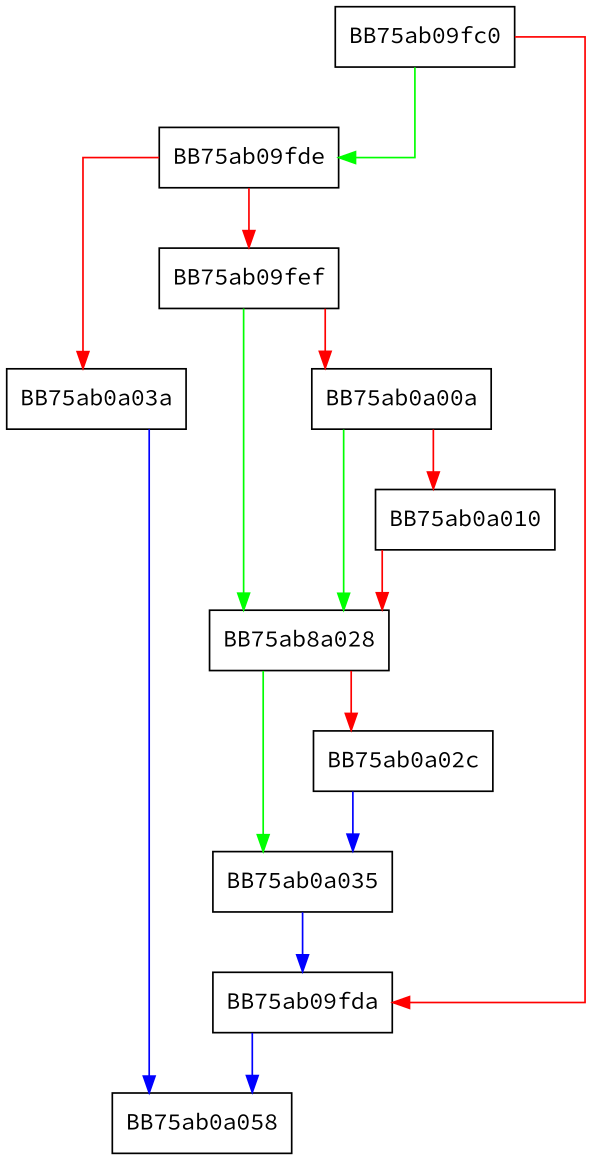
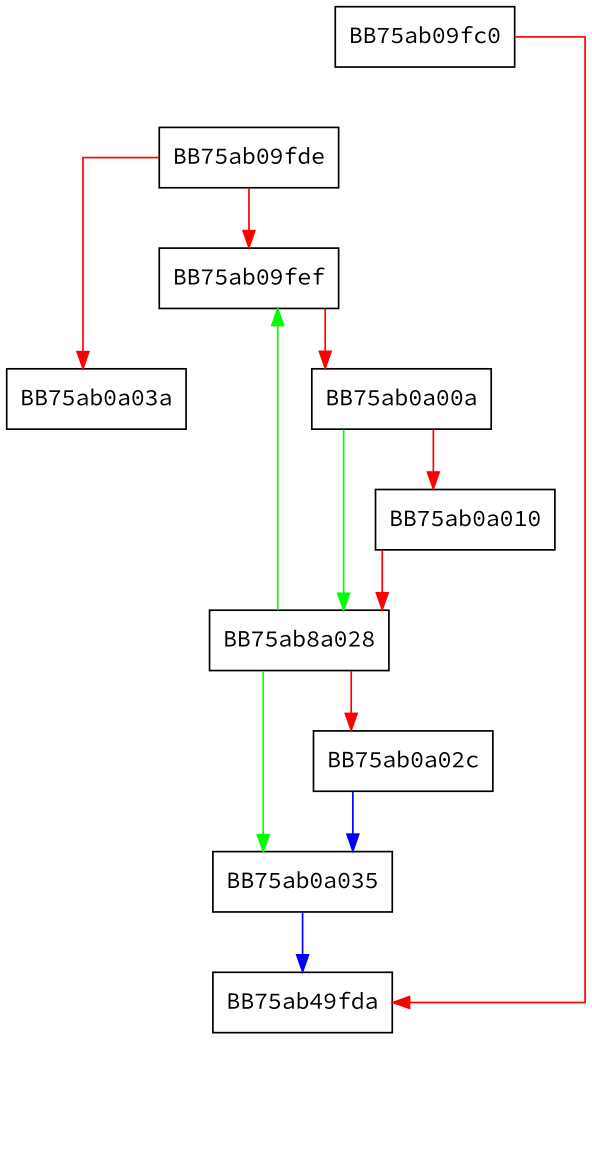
(415, 142) -> none
(244, 451) -> (278, 468)
(303, 1002) -> (303, 1002)
(202, 1123) -> none
